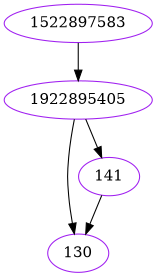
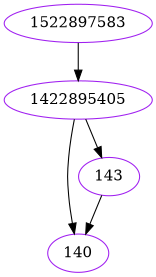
(78, 100) -> (78, 100)
(109, 177) -> (109, 177)
(78, 253) -> (78, 253)
